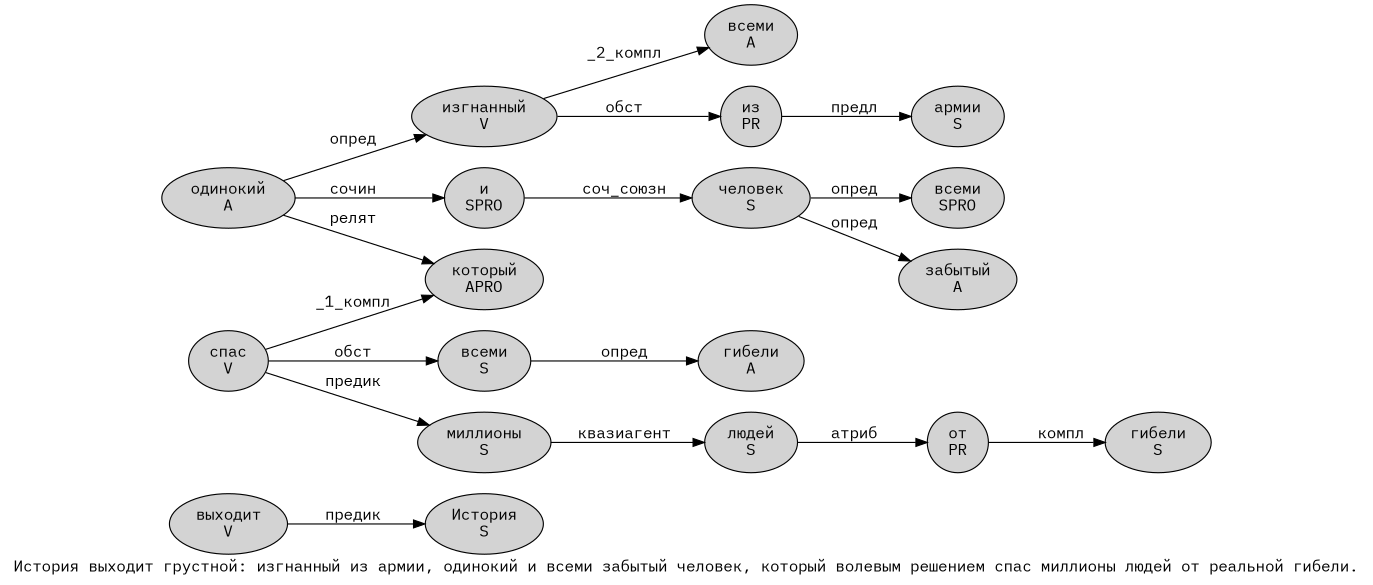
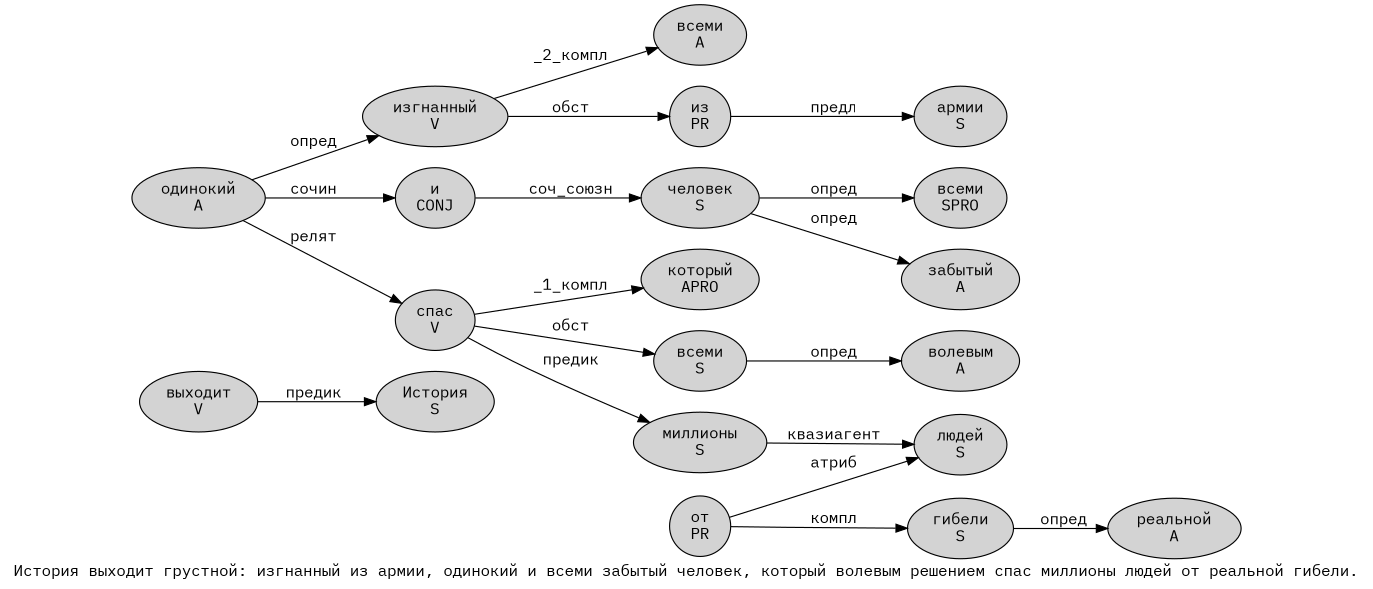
(484, 198) -> (435, 198)
(353, 238) -> (317, 259)
(751, 361) -> (961, 361)
(857, 442) -> (818, 489)
none -> (1175, 528)
